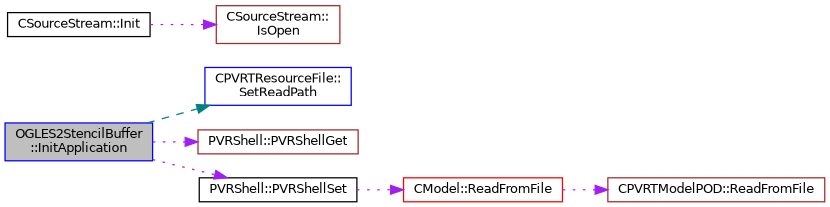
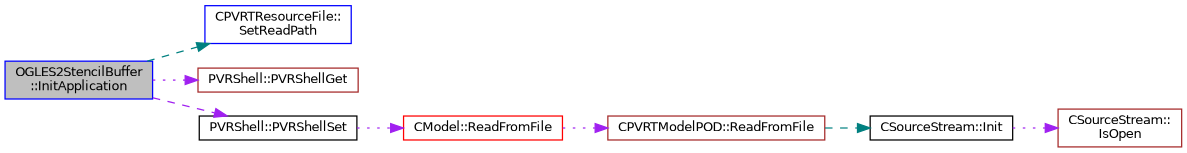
none -> (841, 128)
(184, 167) -> (184, 105)
